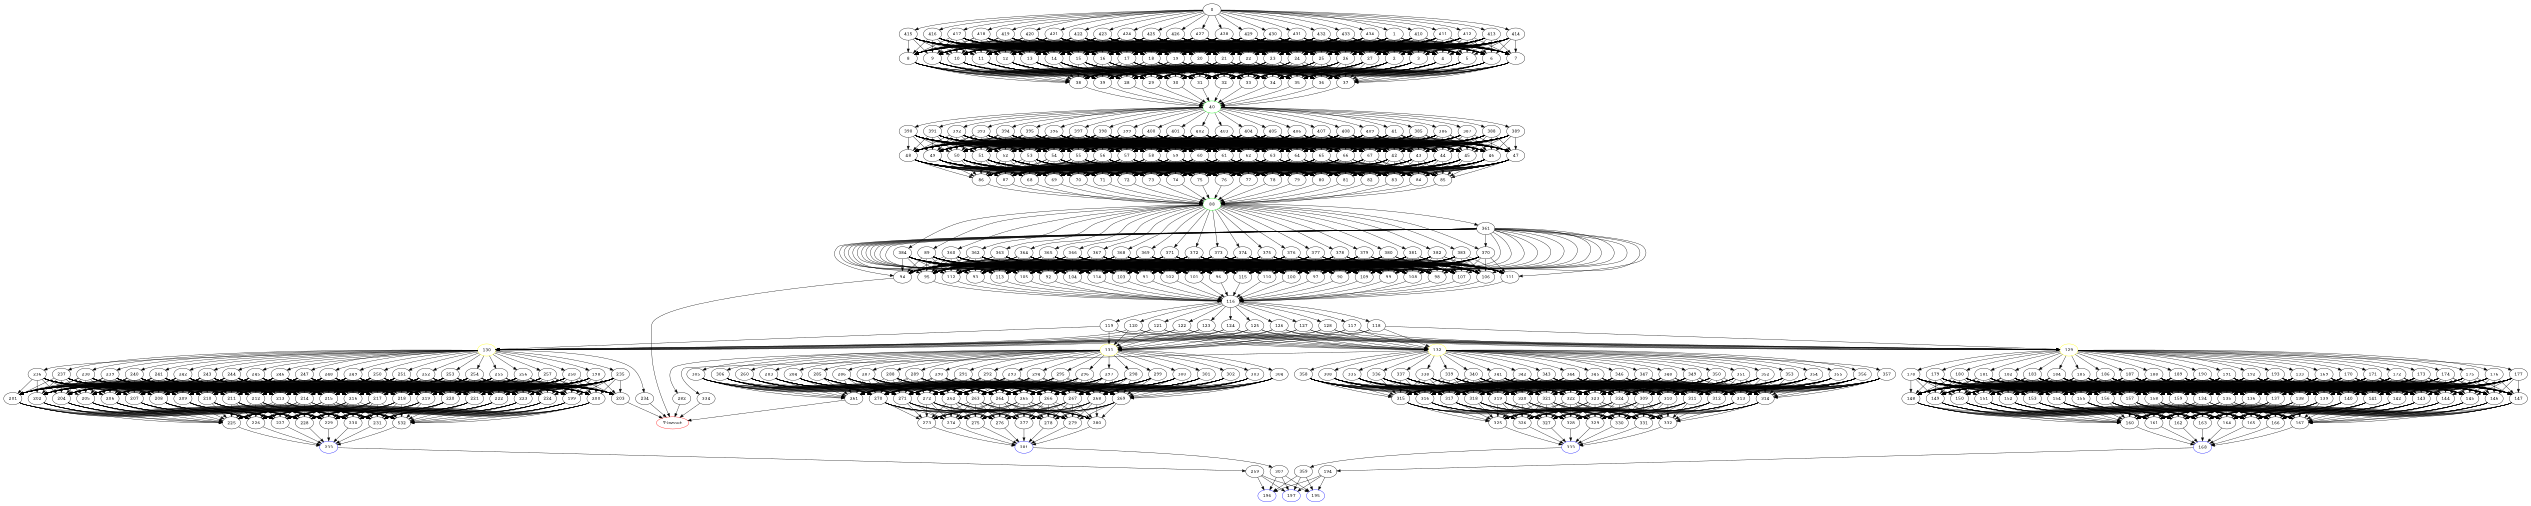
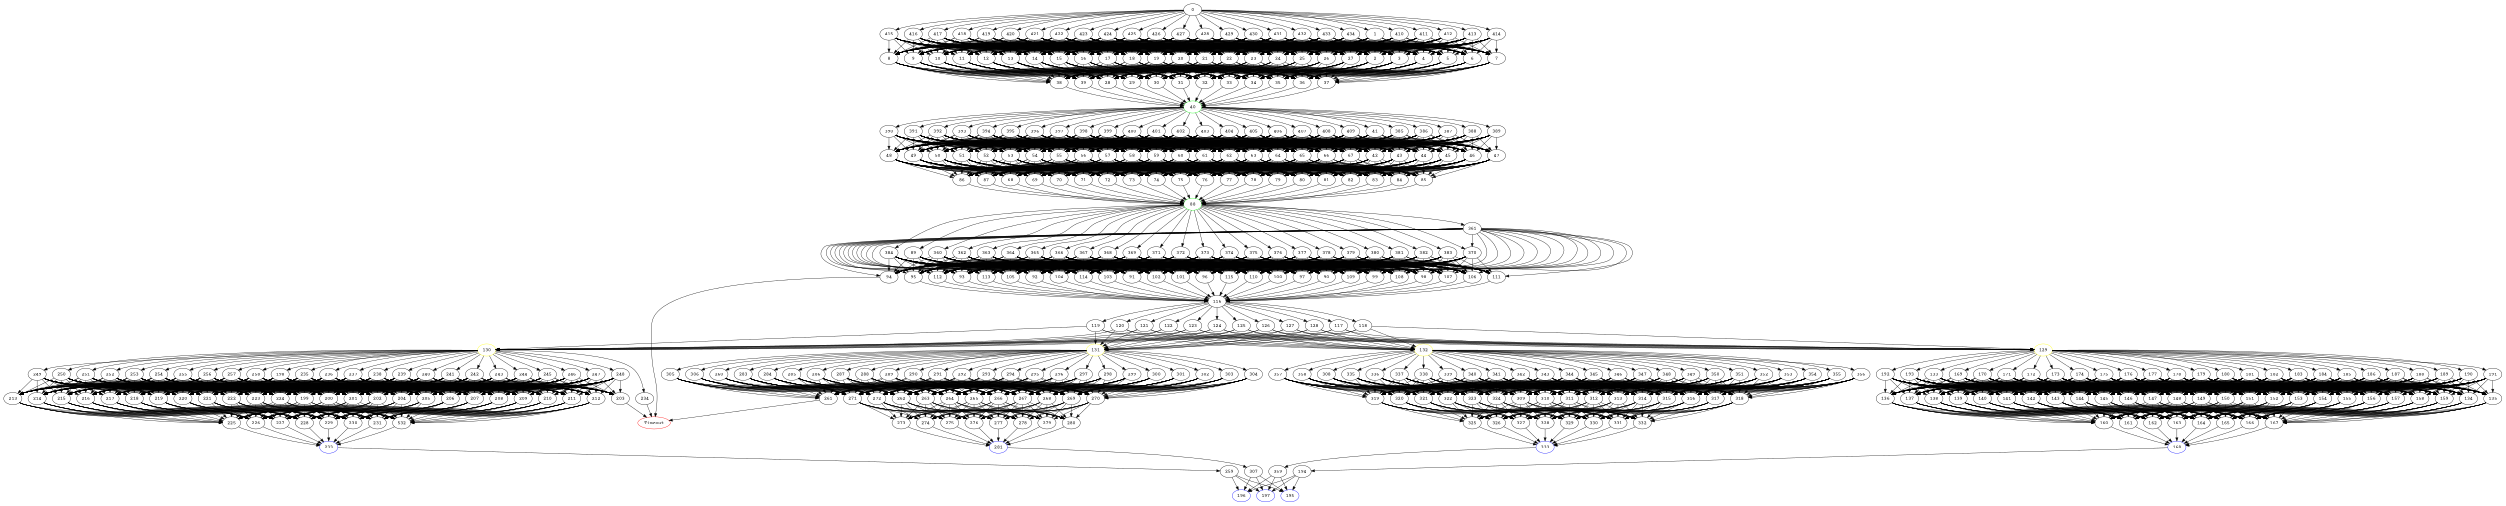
(682, 399) -> none
(706, 399) -> none
